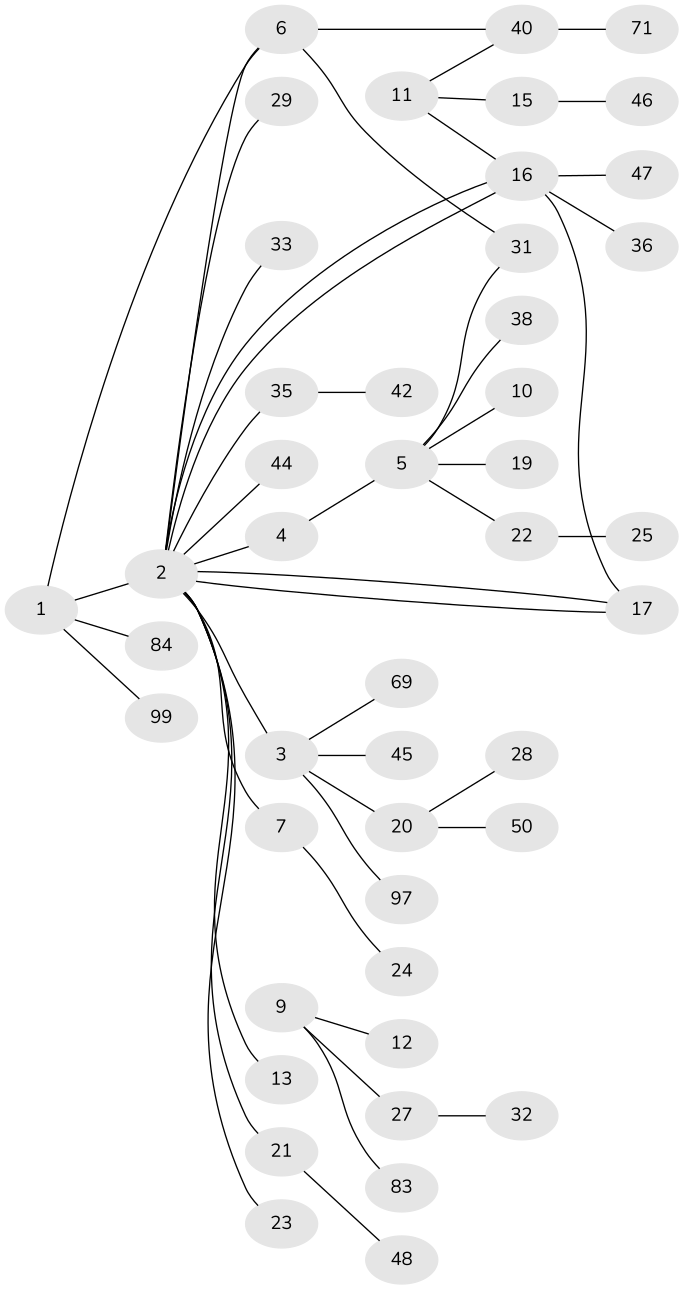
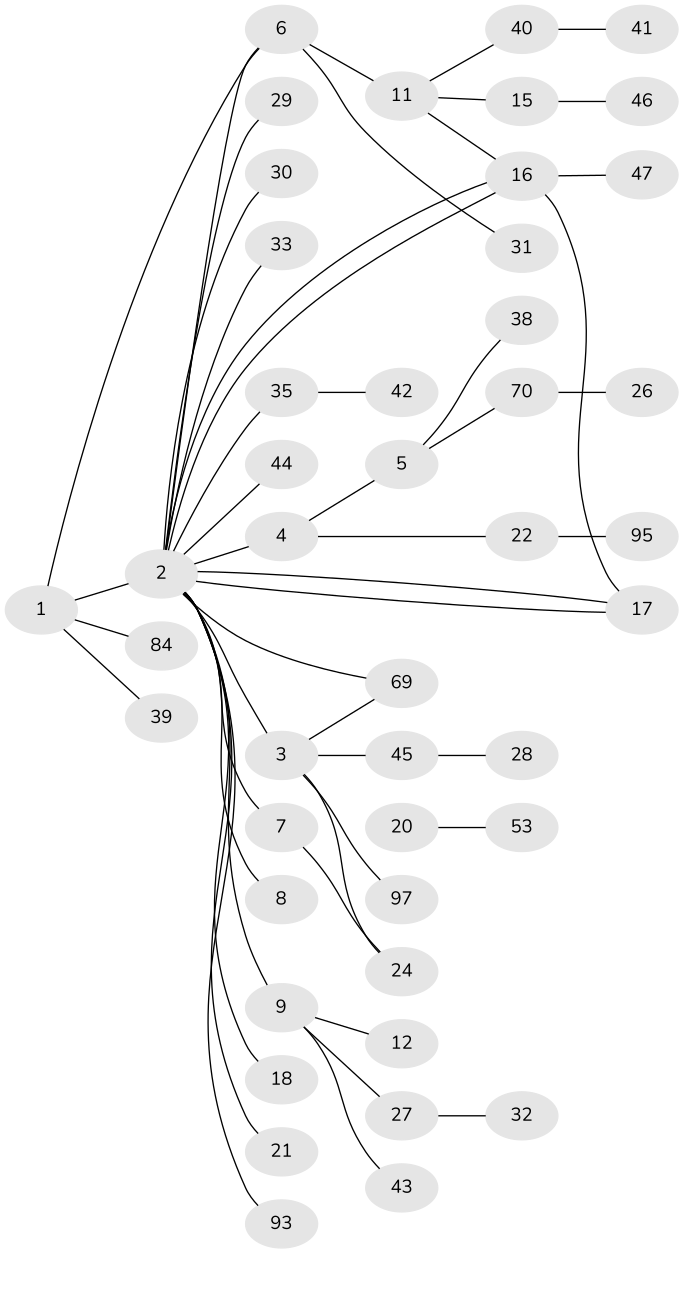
(402, 29) -> (342, 63)
(642, 29) -> (642, 29)
none -> (282, 174)
(642, 247) -> none
(462, 356) -> none
(522, 392) -> (522, 392)
none -> (642, 392)
(522, 464) -> none
(462, 501) -> (402, 537)
(642, 537) -> (642, 537)
none -> (268, 651)
(162, 718) -> (162, 718)
(462, 791) -> (462, 755)
(342, 792) -> (342, 864)
(522, 828) -> (522, 828)
none -> (233, 879)
none -> (282, 900)
(282, 1080) -> (282, 1080)
(402, 1188) -> (402, 1188)
(282, 1224) -> (282, 1224)
(402, 1260) -> none
